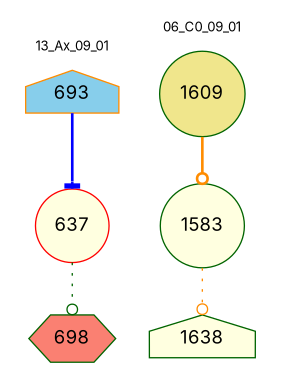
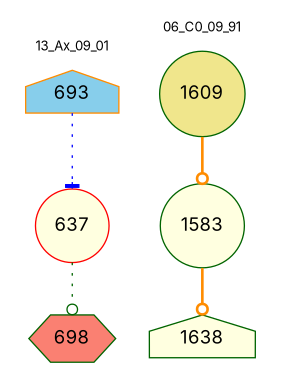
(202, 28) -> (202, 28)
(72, 147) -> (72, 147)
(202, 286) -> (202, 286)
